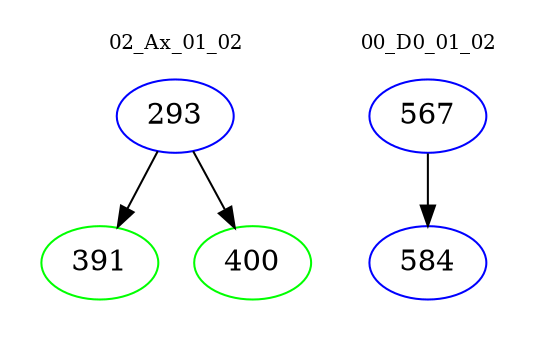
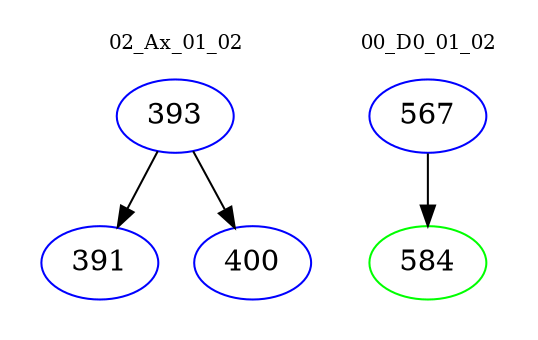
(175, 116) -> (175, 116)
(100, 263) -> (100, 263)
(253, 263) -> (253, 263)
(428, 263) -> (428, 263)
